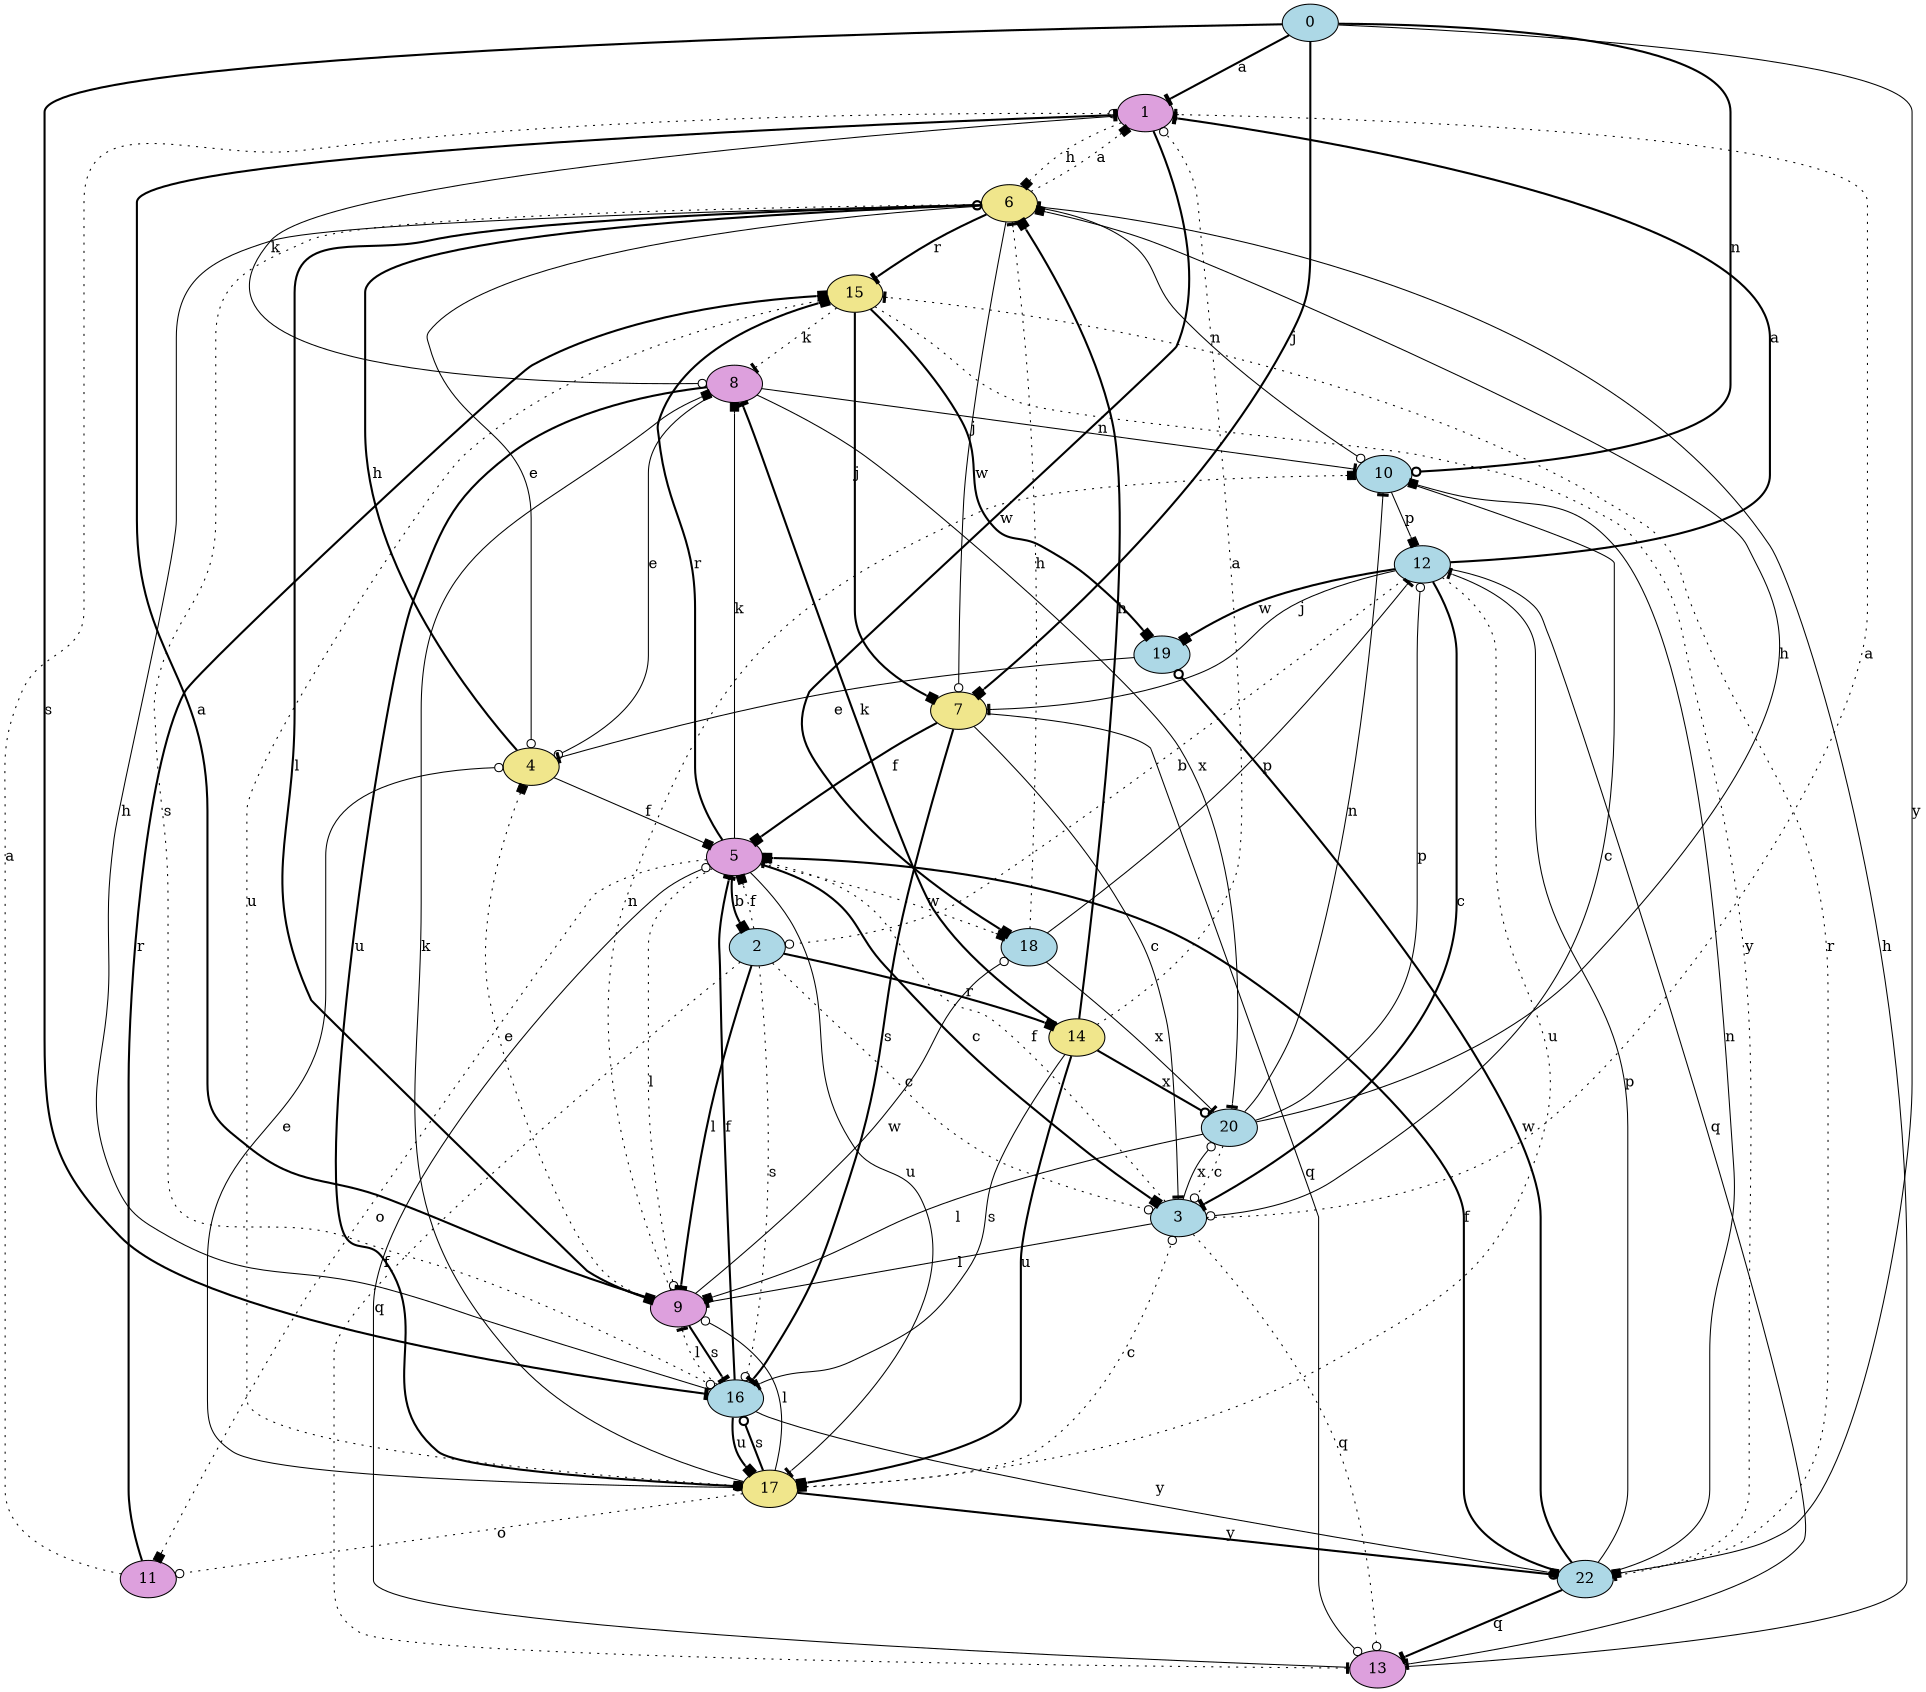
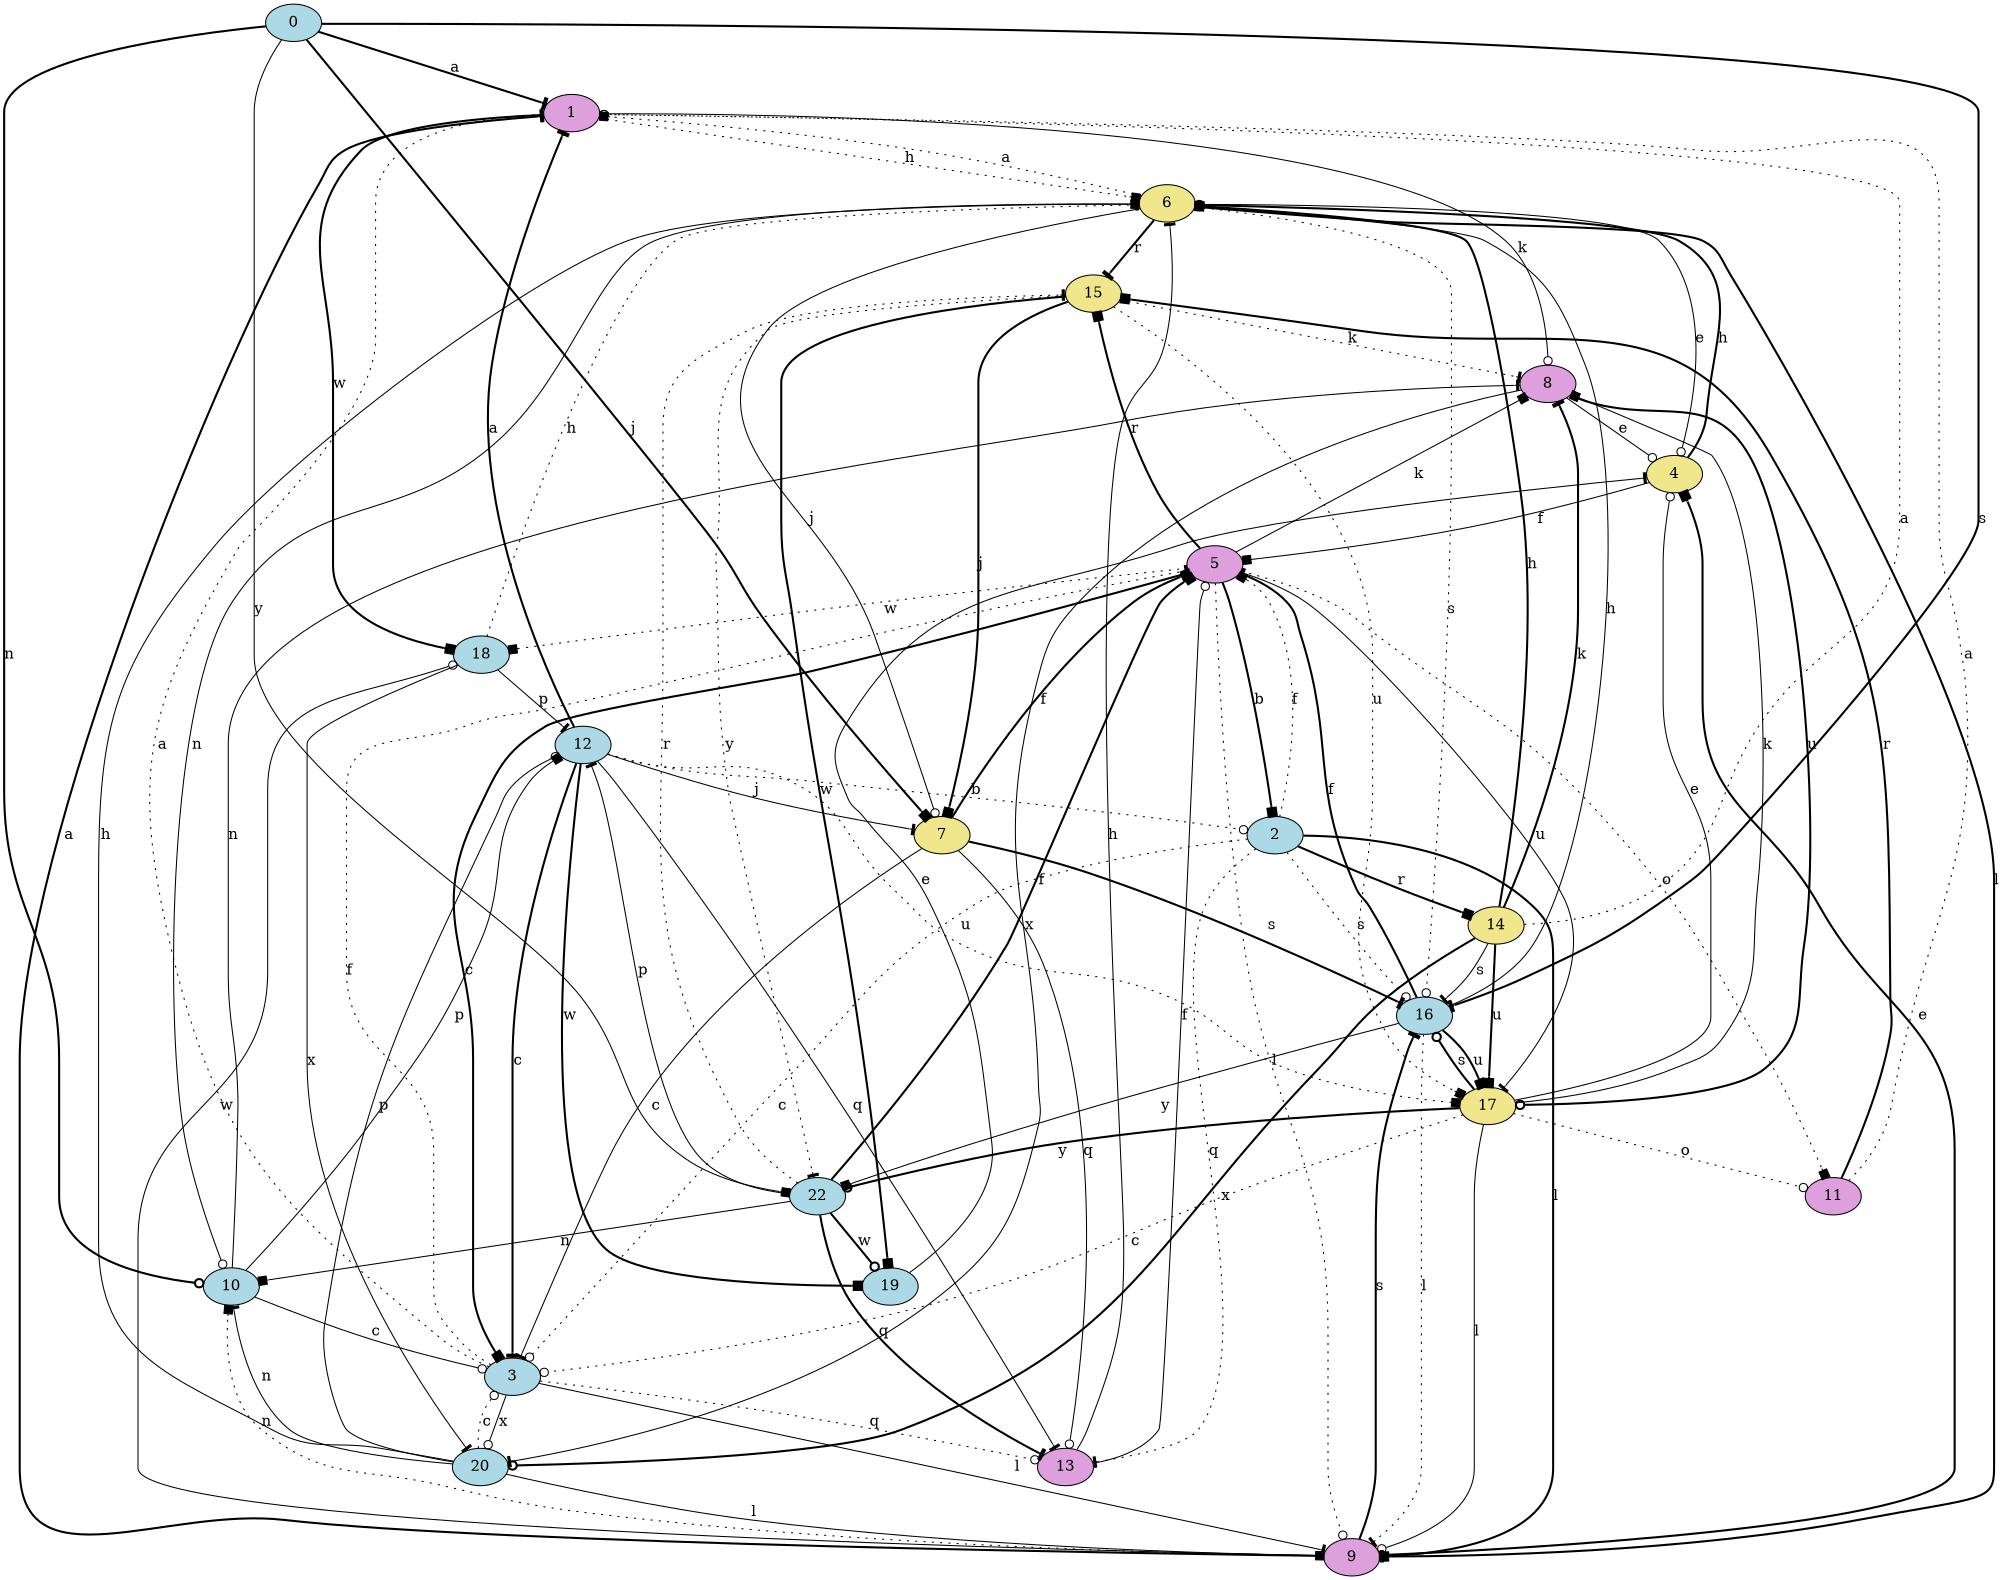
(1057, 429) -> (573, 526)
(509, 1070) -> (1955, 1239)
